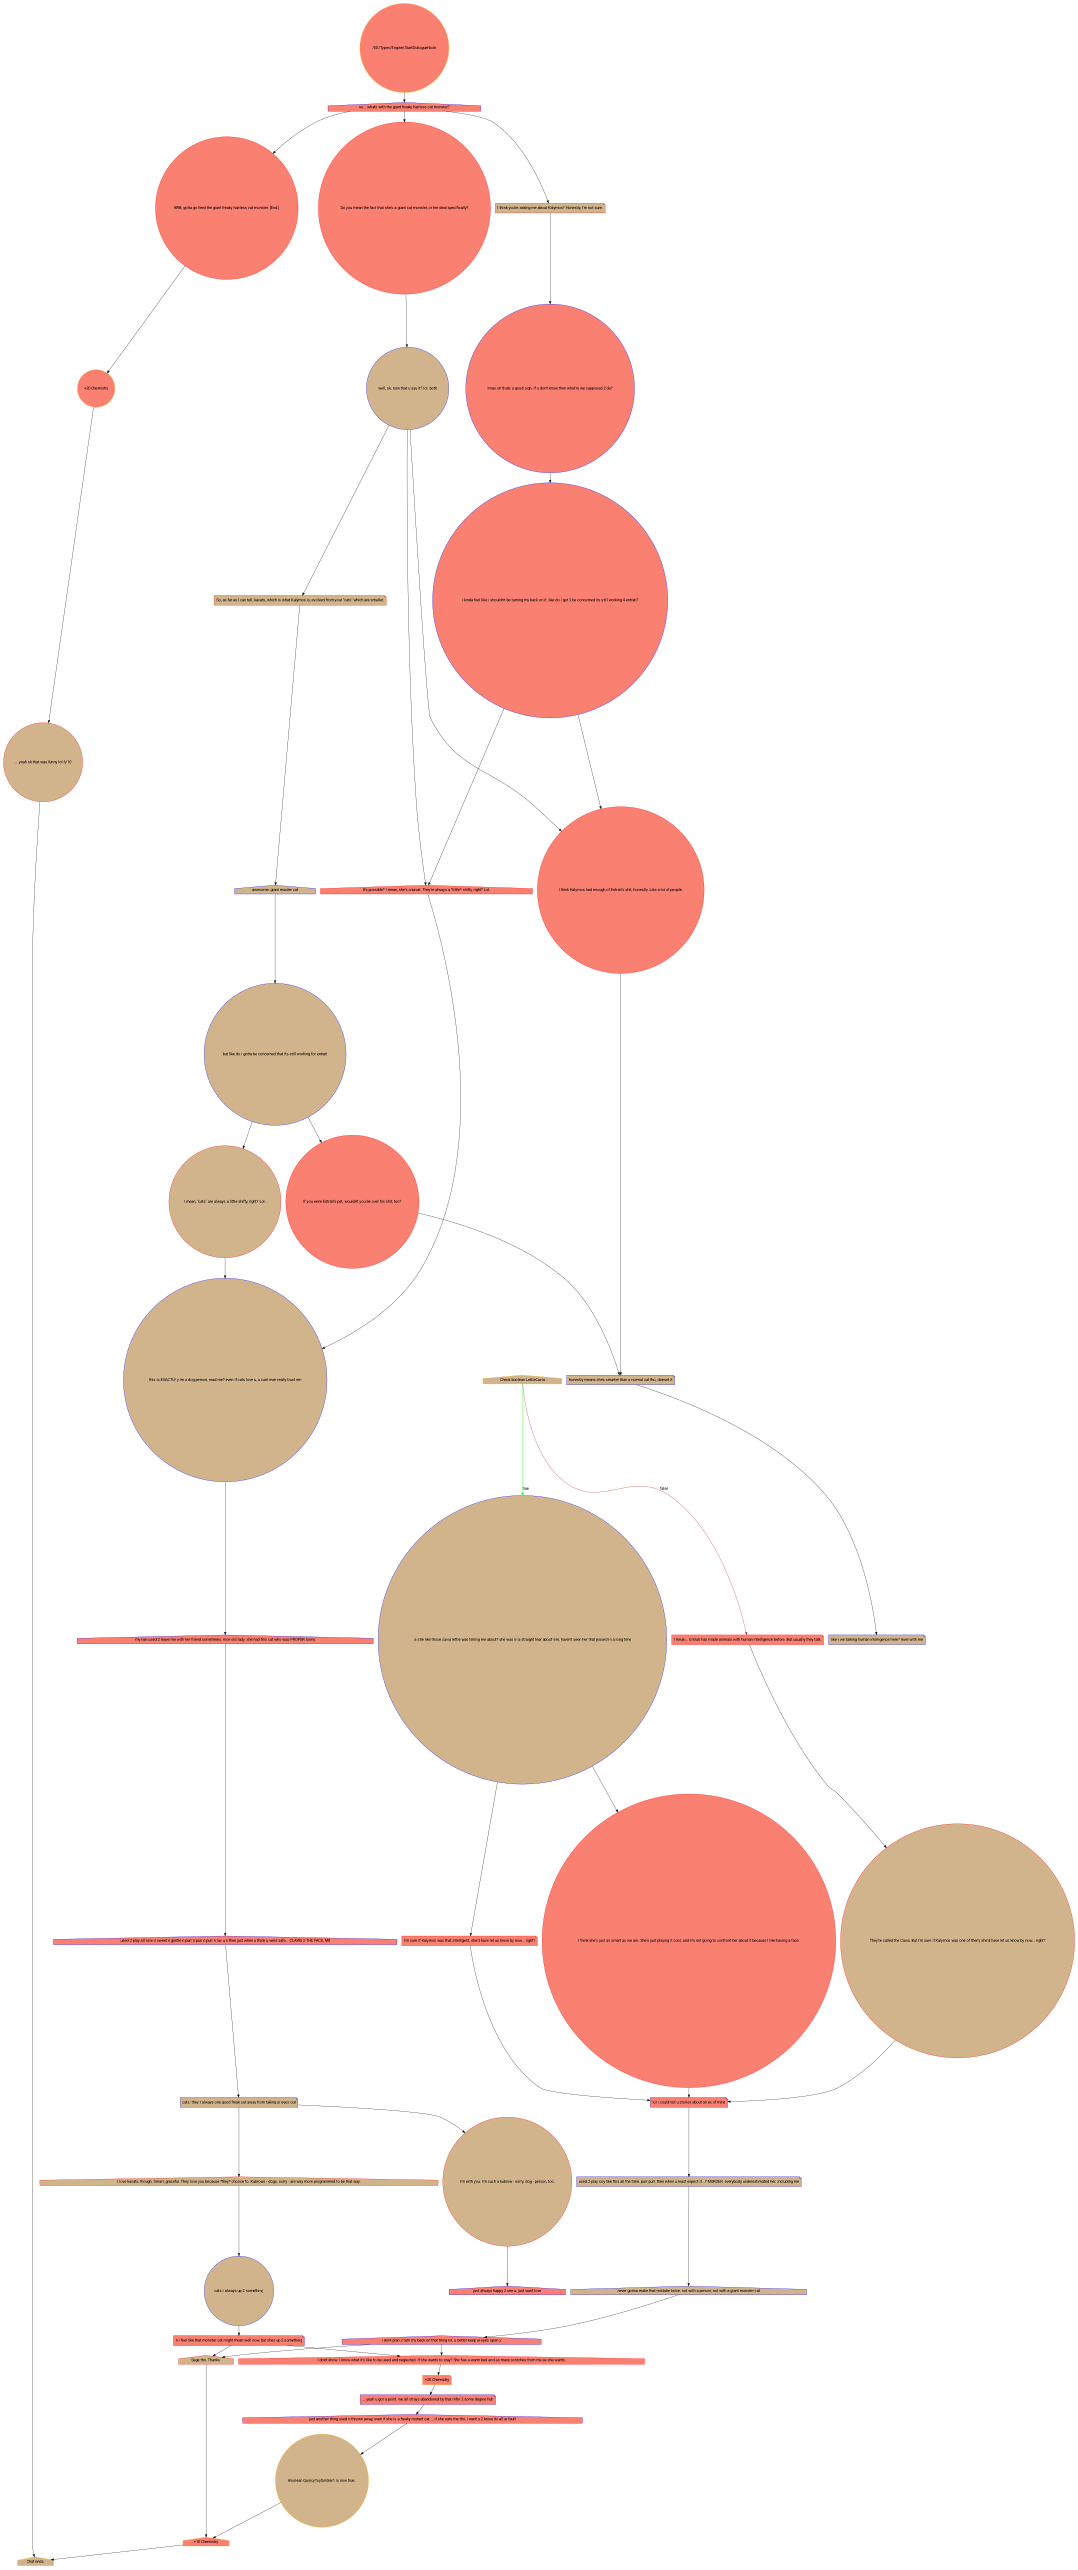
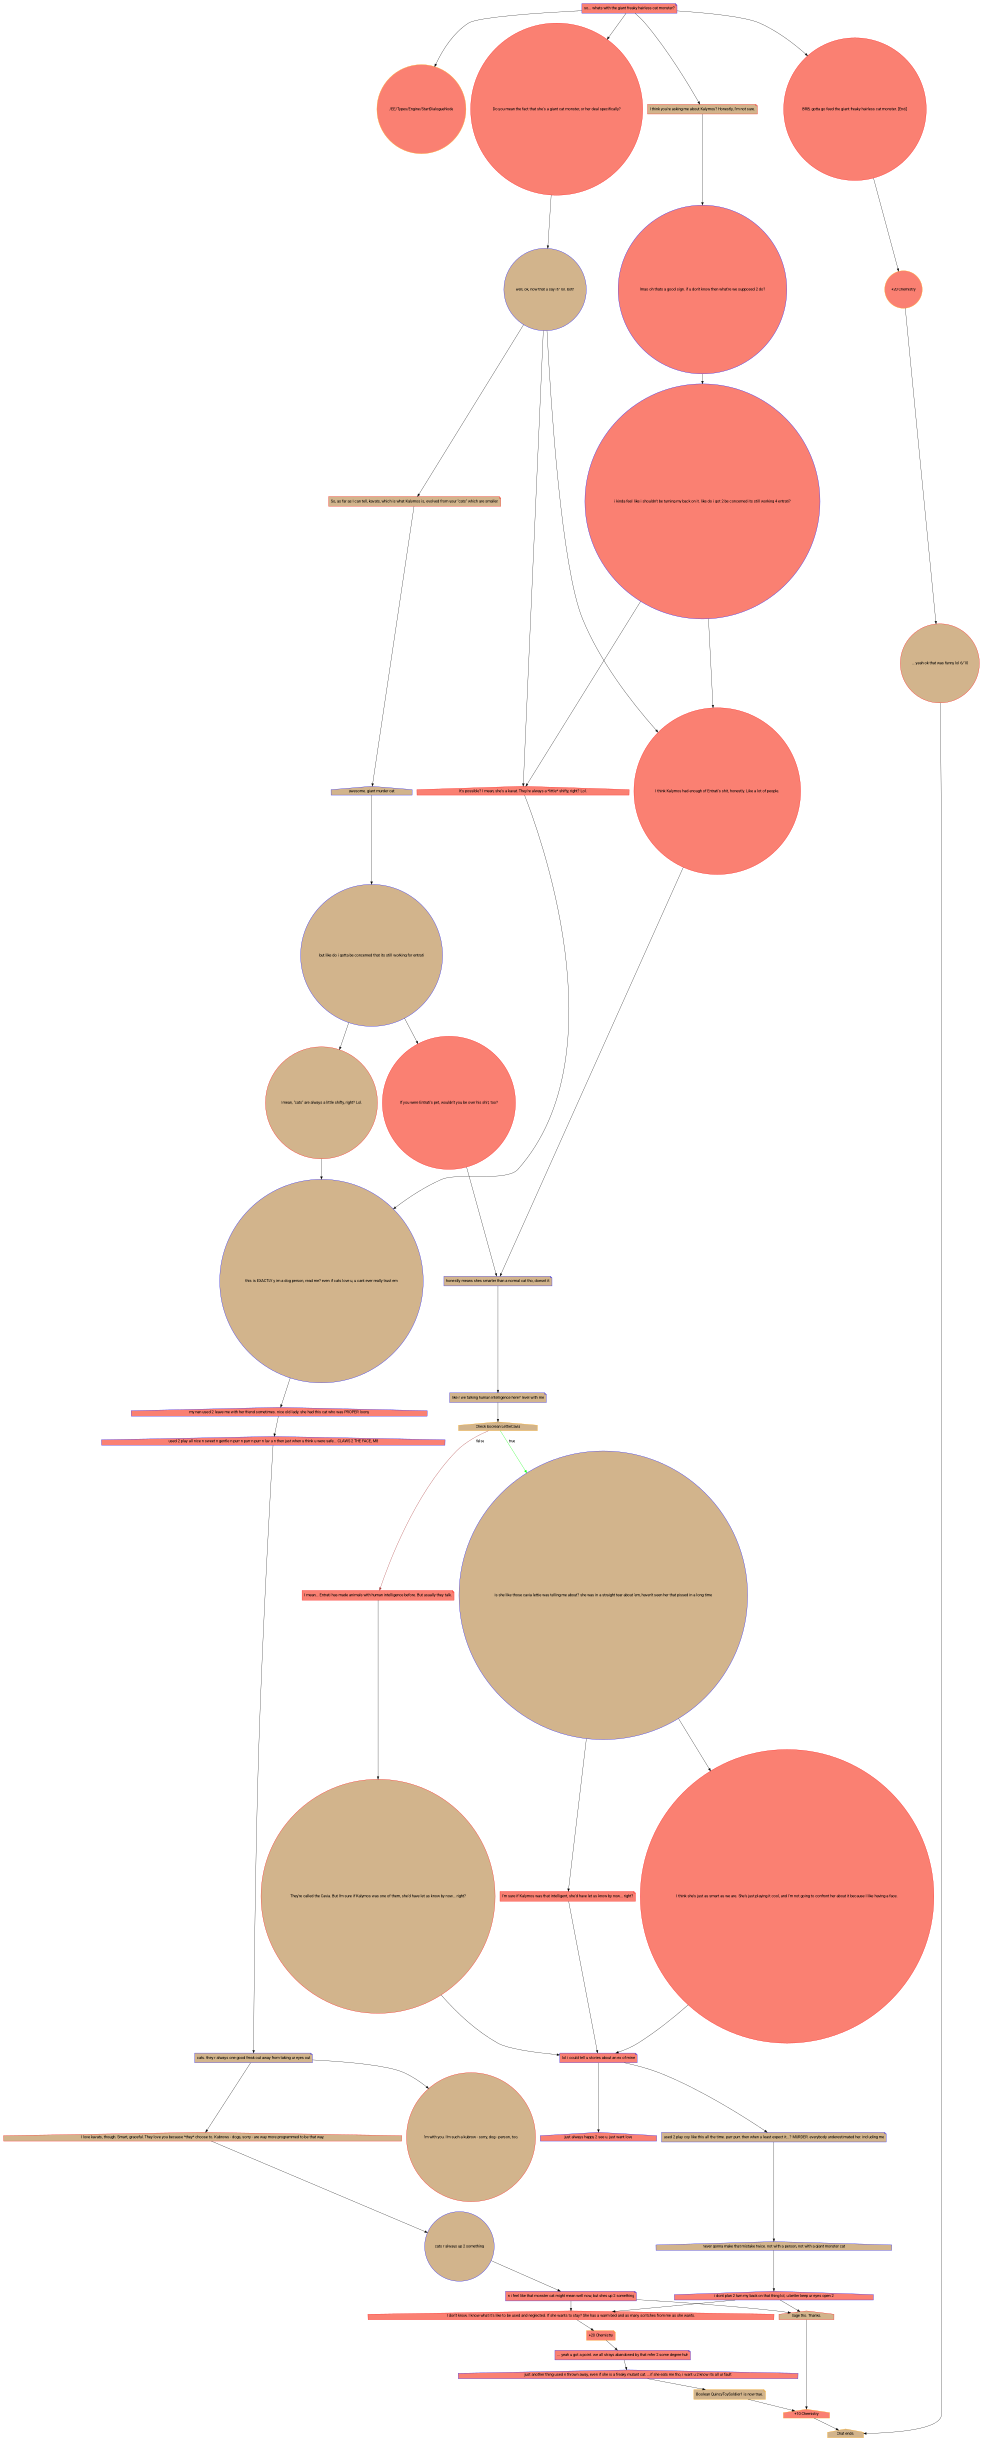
(404, 96) -> (498, 17)
(404, 107) -> (629, 8)
none -> (498, 1411)
(507, 2265) -> (598, 2096)
(322, 2481) -> (730, 2394)
